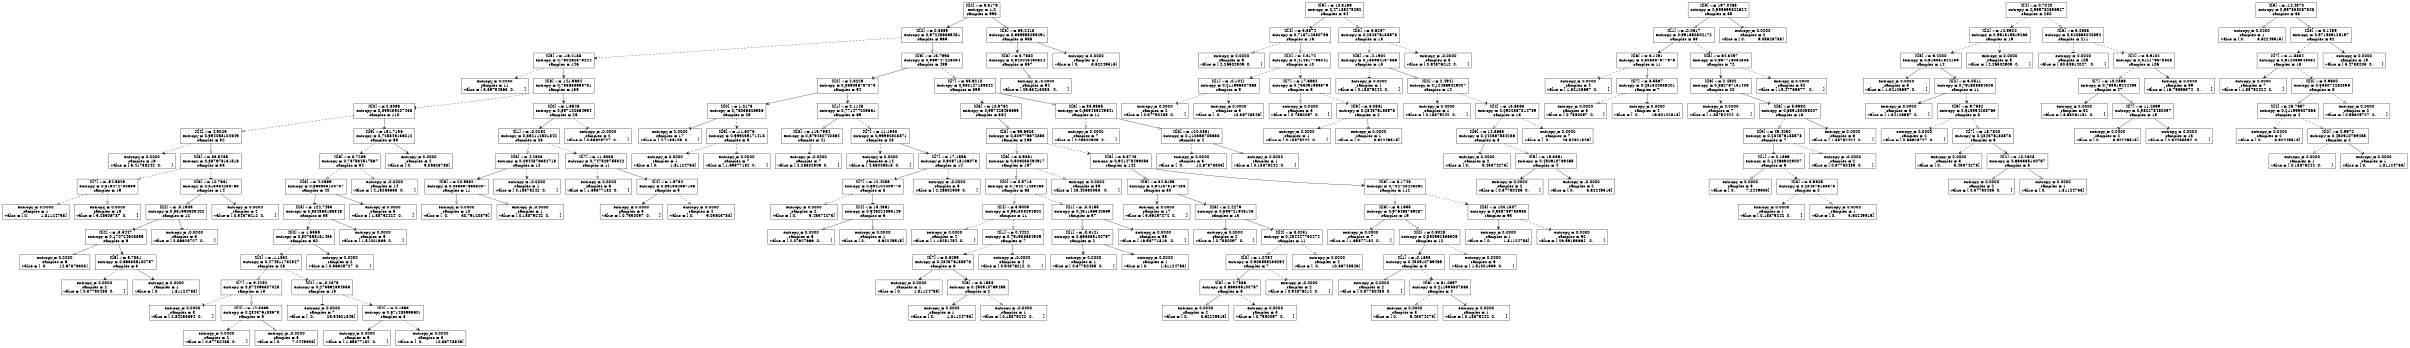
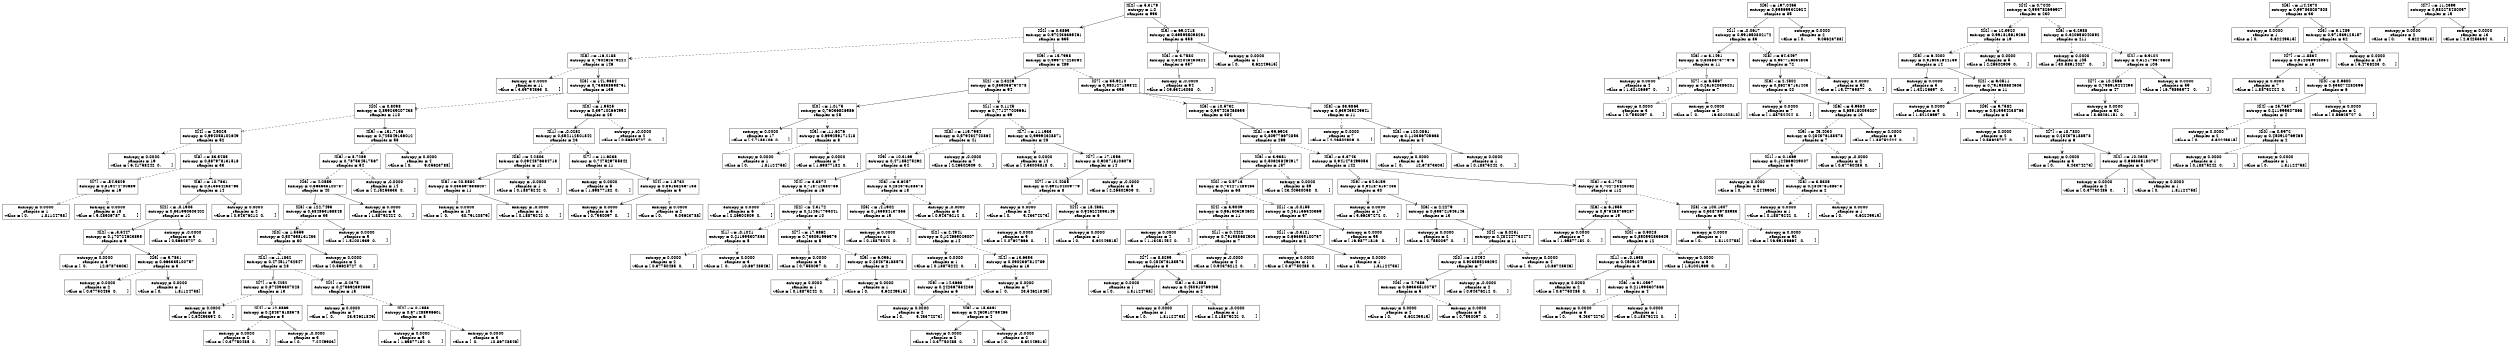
(1369, 46) -> (887, 199)
(2125, 97) -> none
none -> (930, 148)
(262, 274) -> (273, 273)
